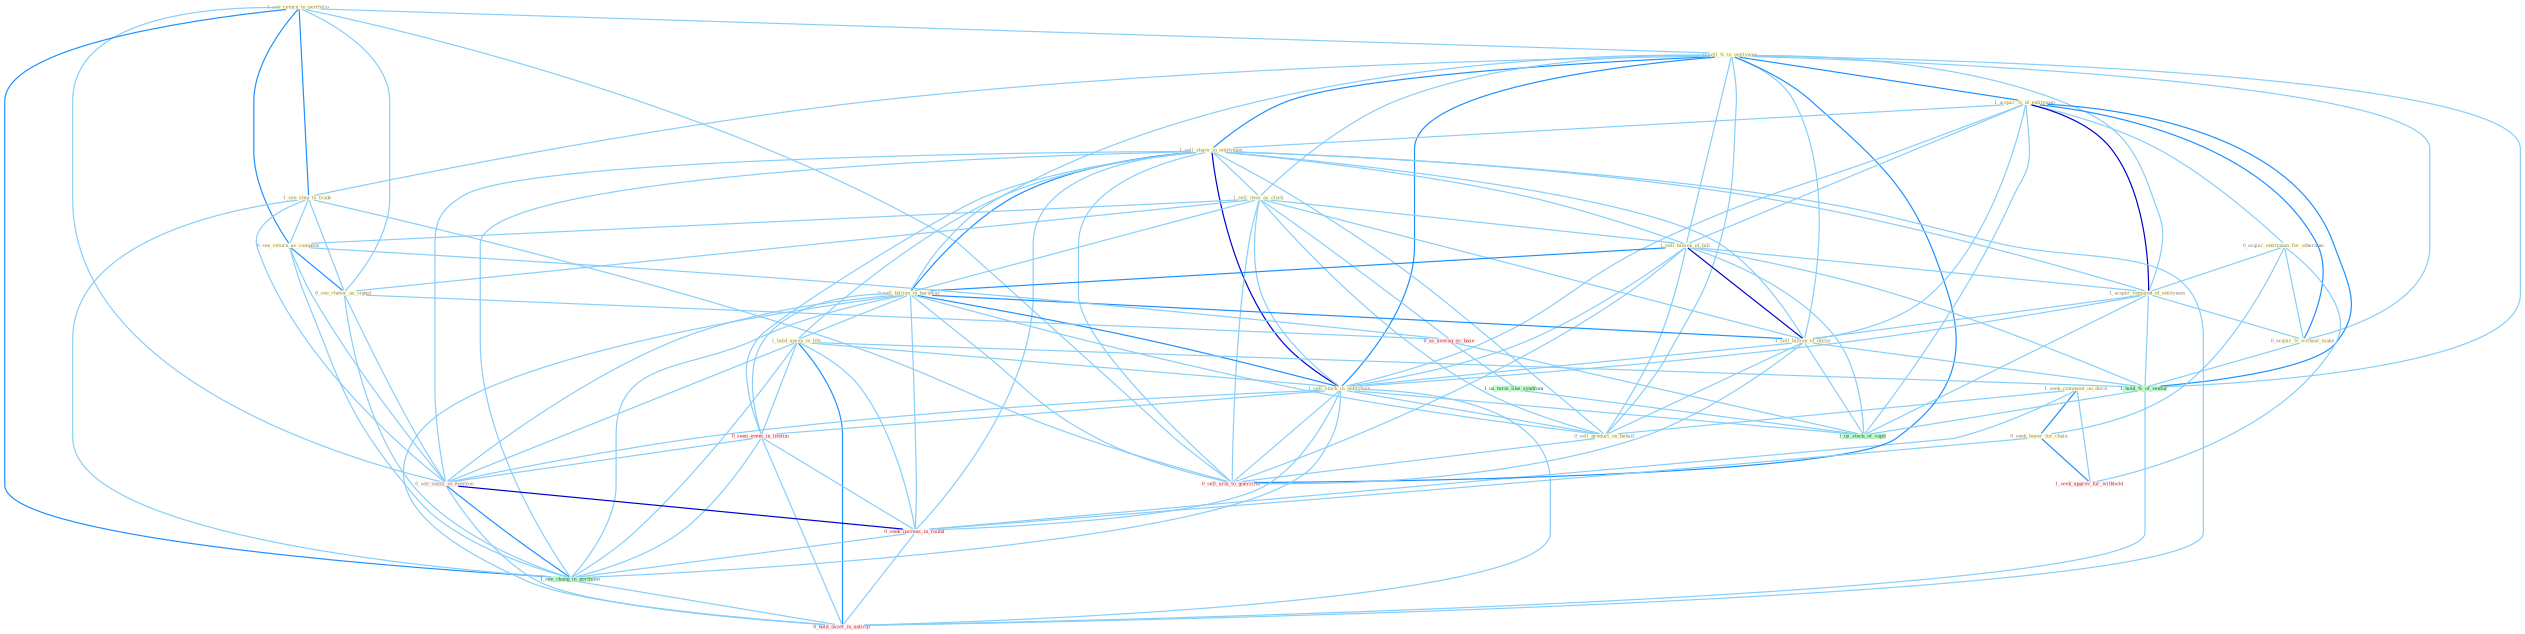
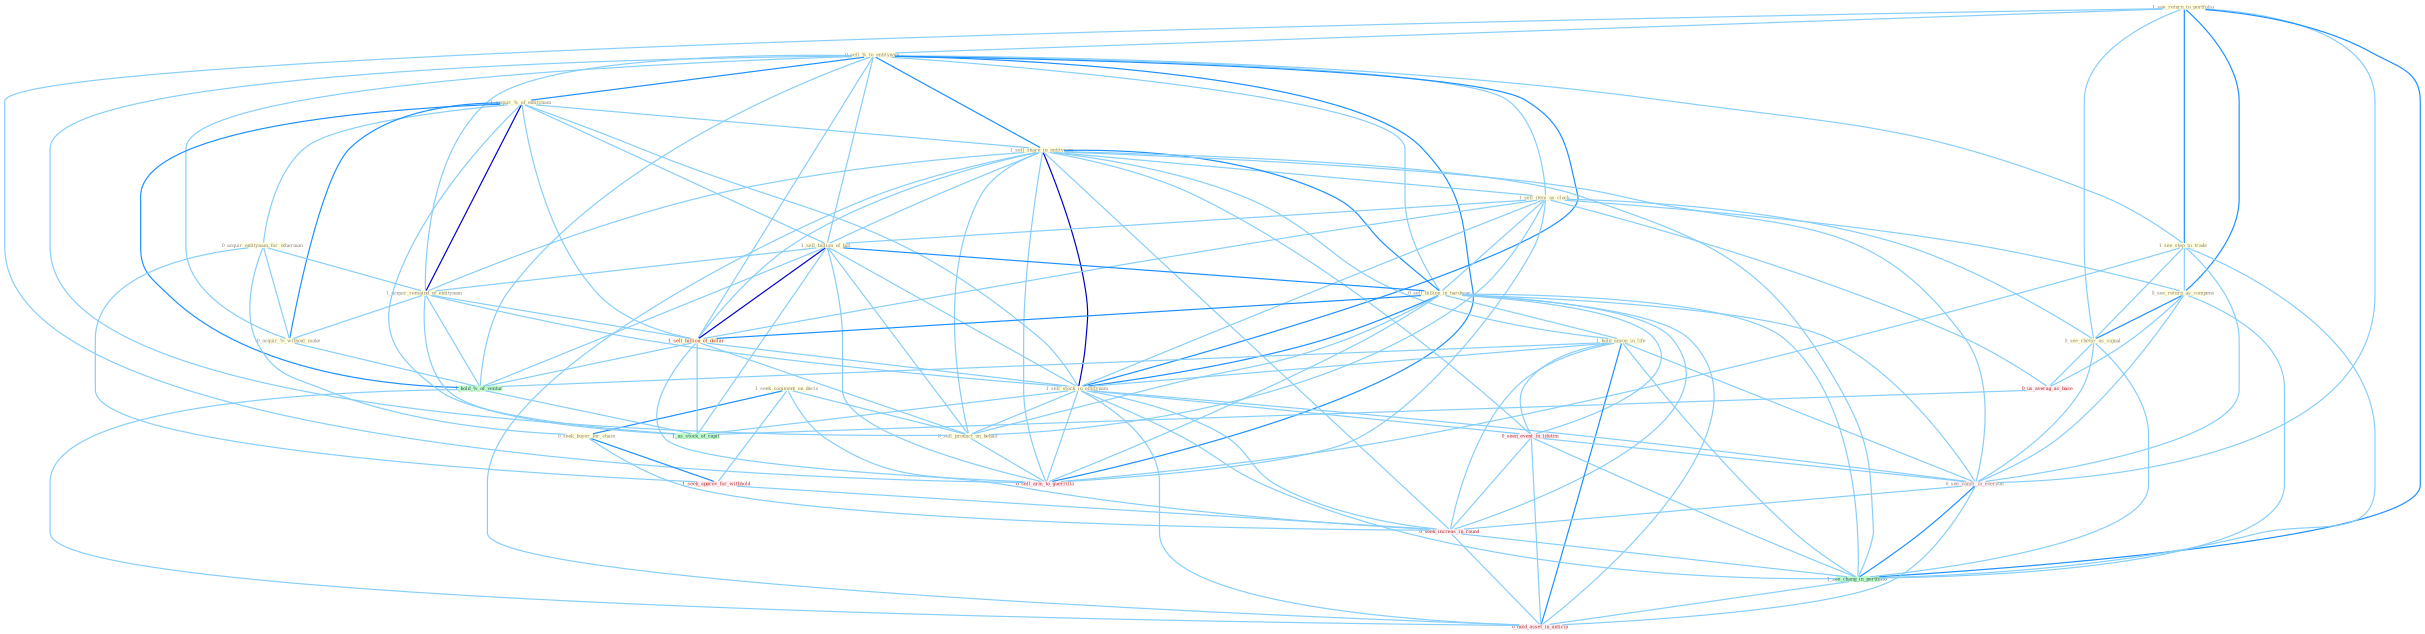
(1804, 341) -> (697, 341)
(1515, 388) -> none
(681, 508) -> (1713, 508)
none -> (1084, 508)
